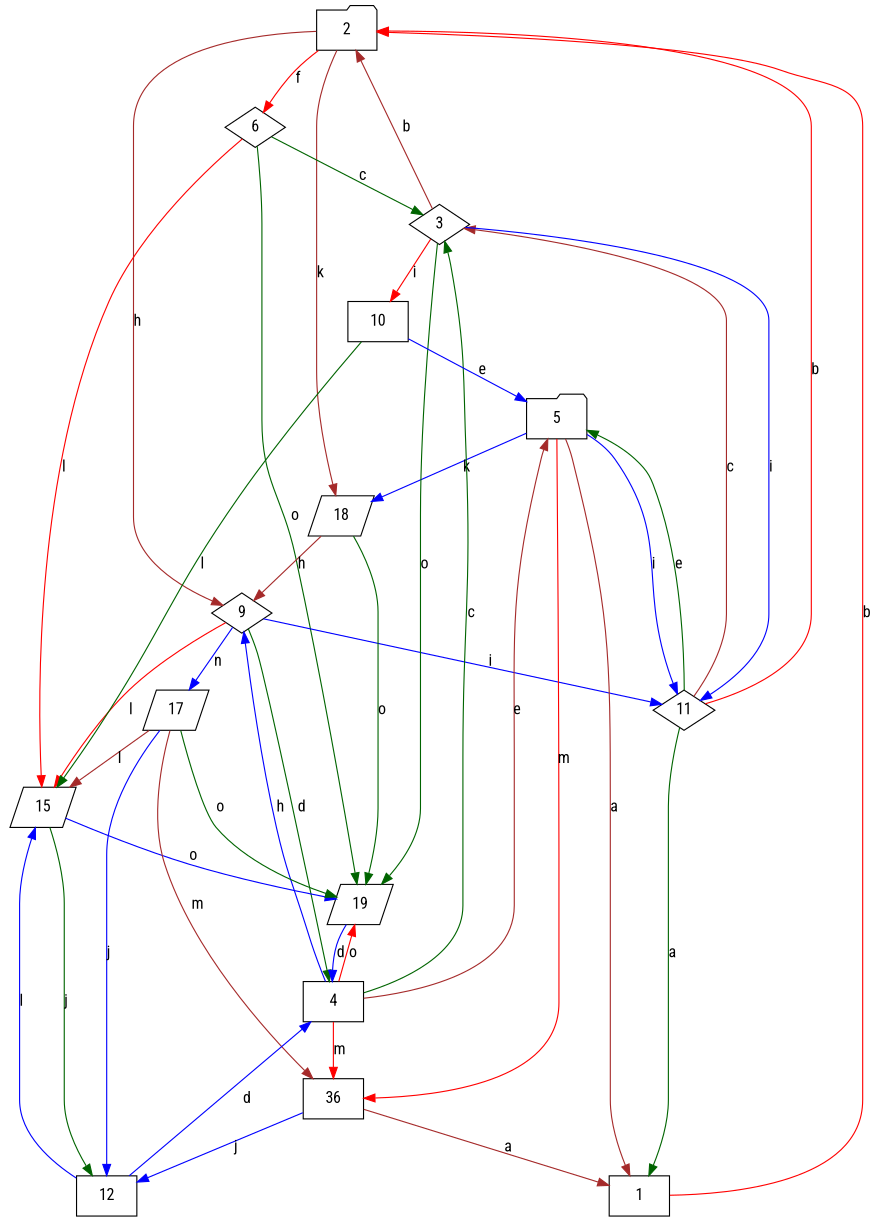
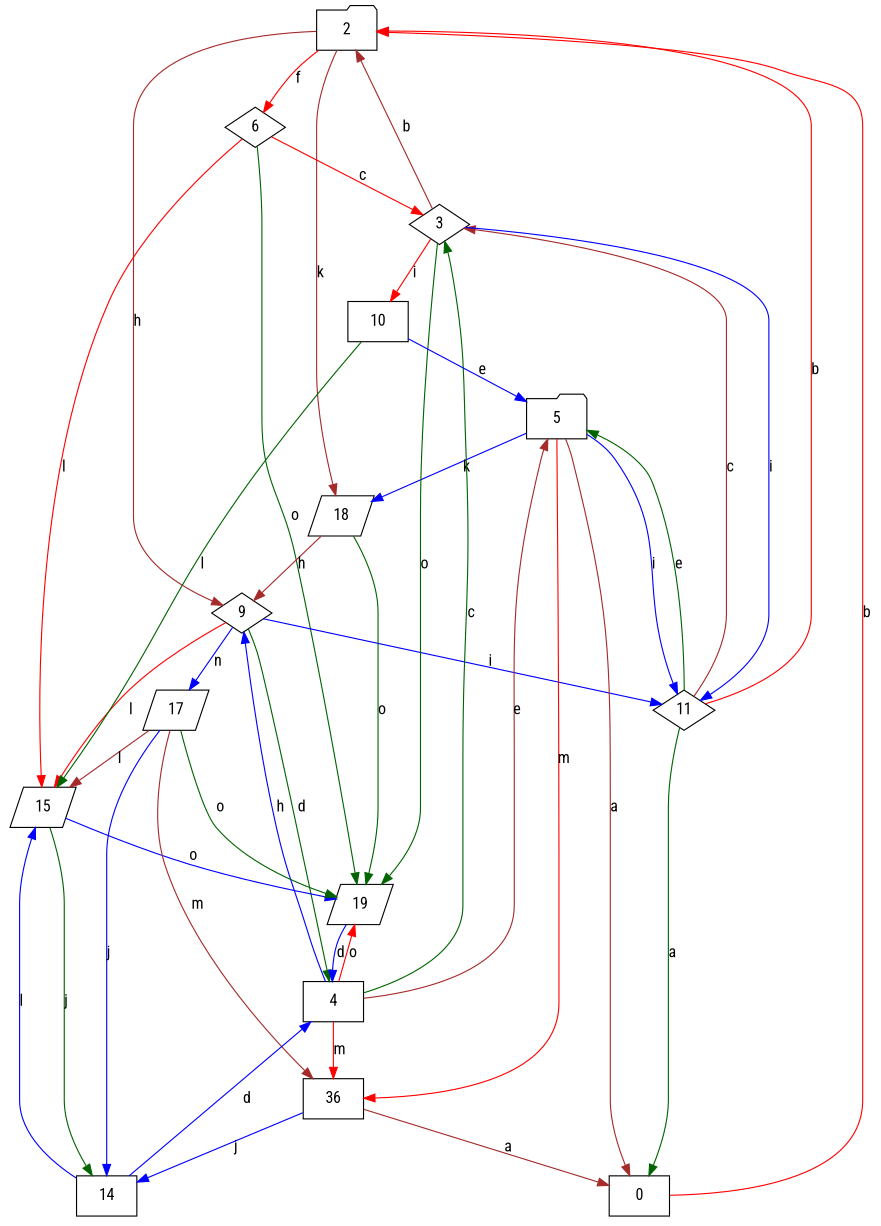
(342, 173) -> (342, 173)
(107, 1196) -> (107, 1196)
(639, 1196) -> (639, 1196)
